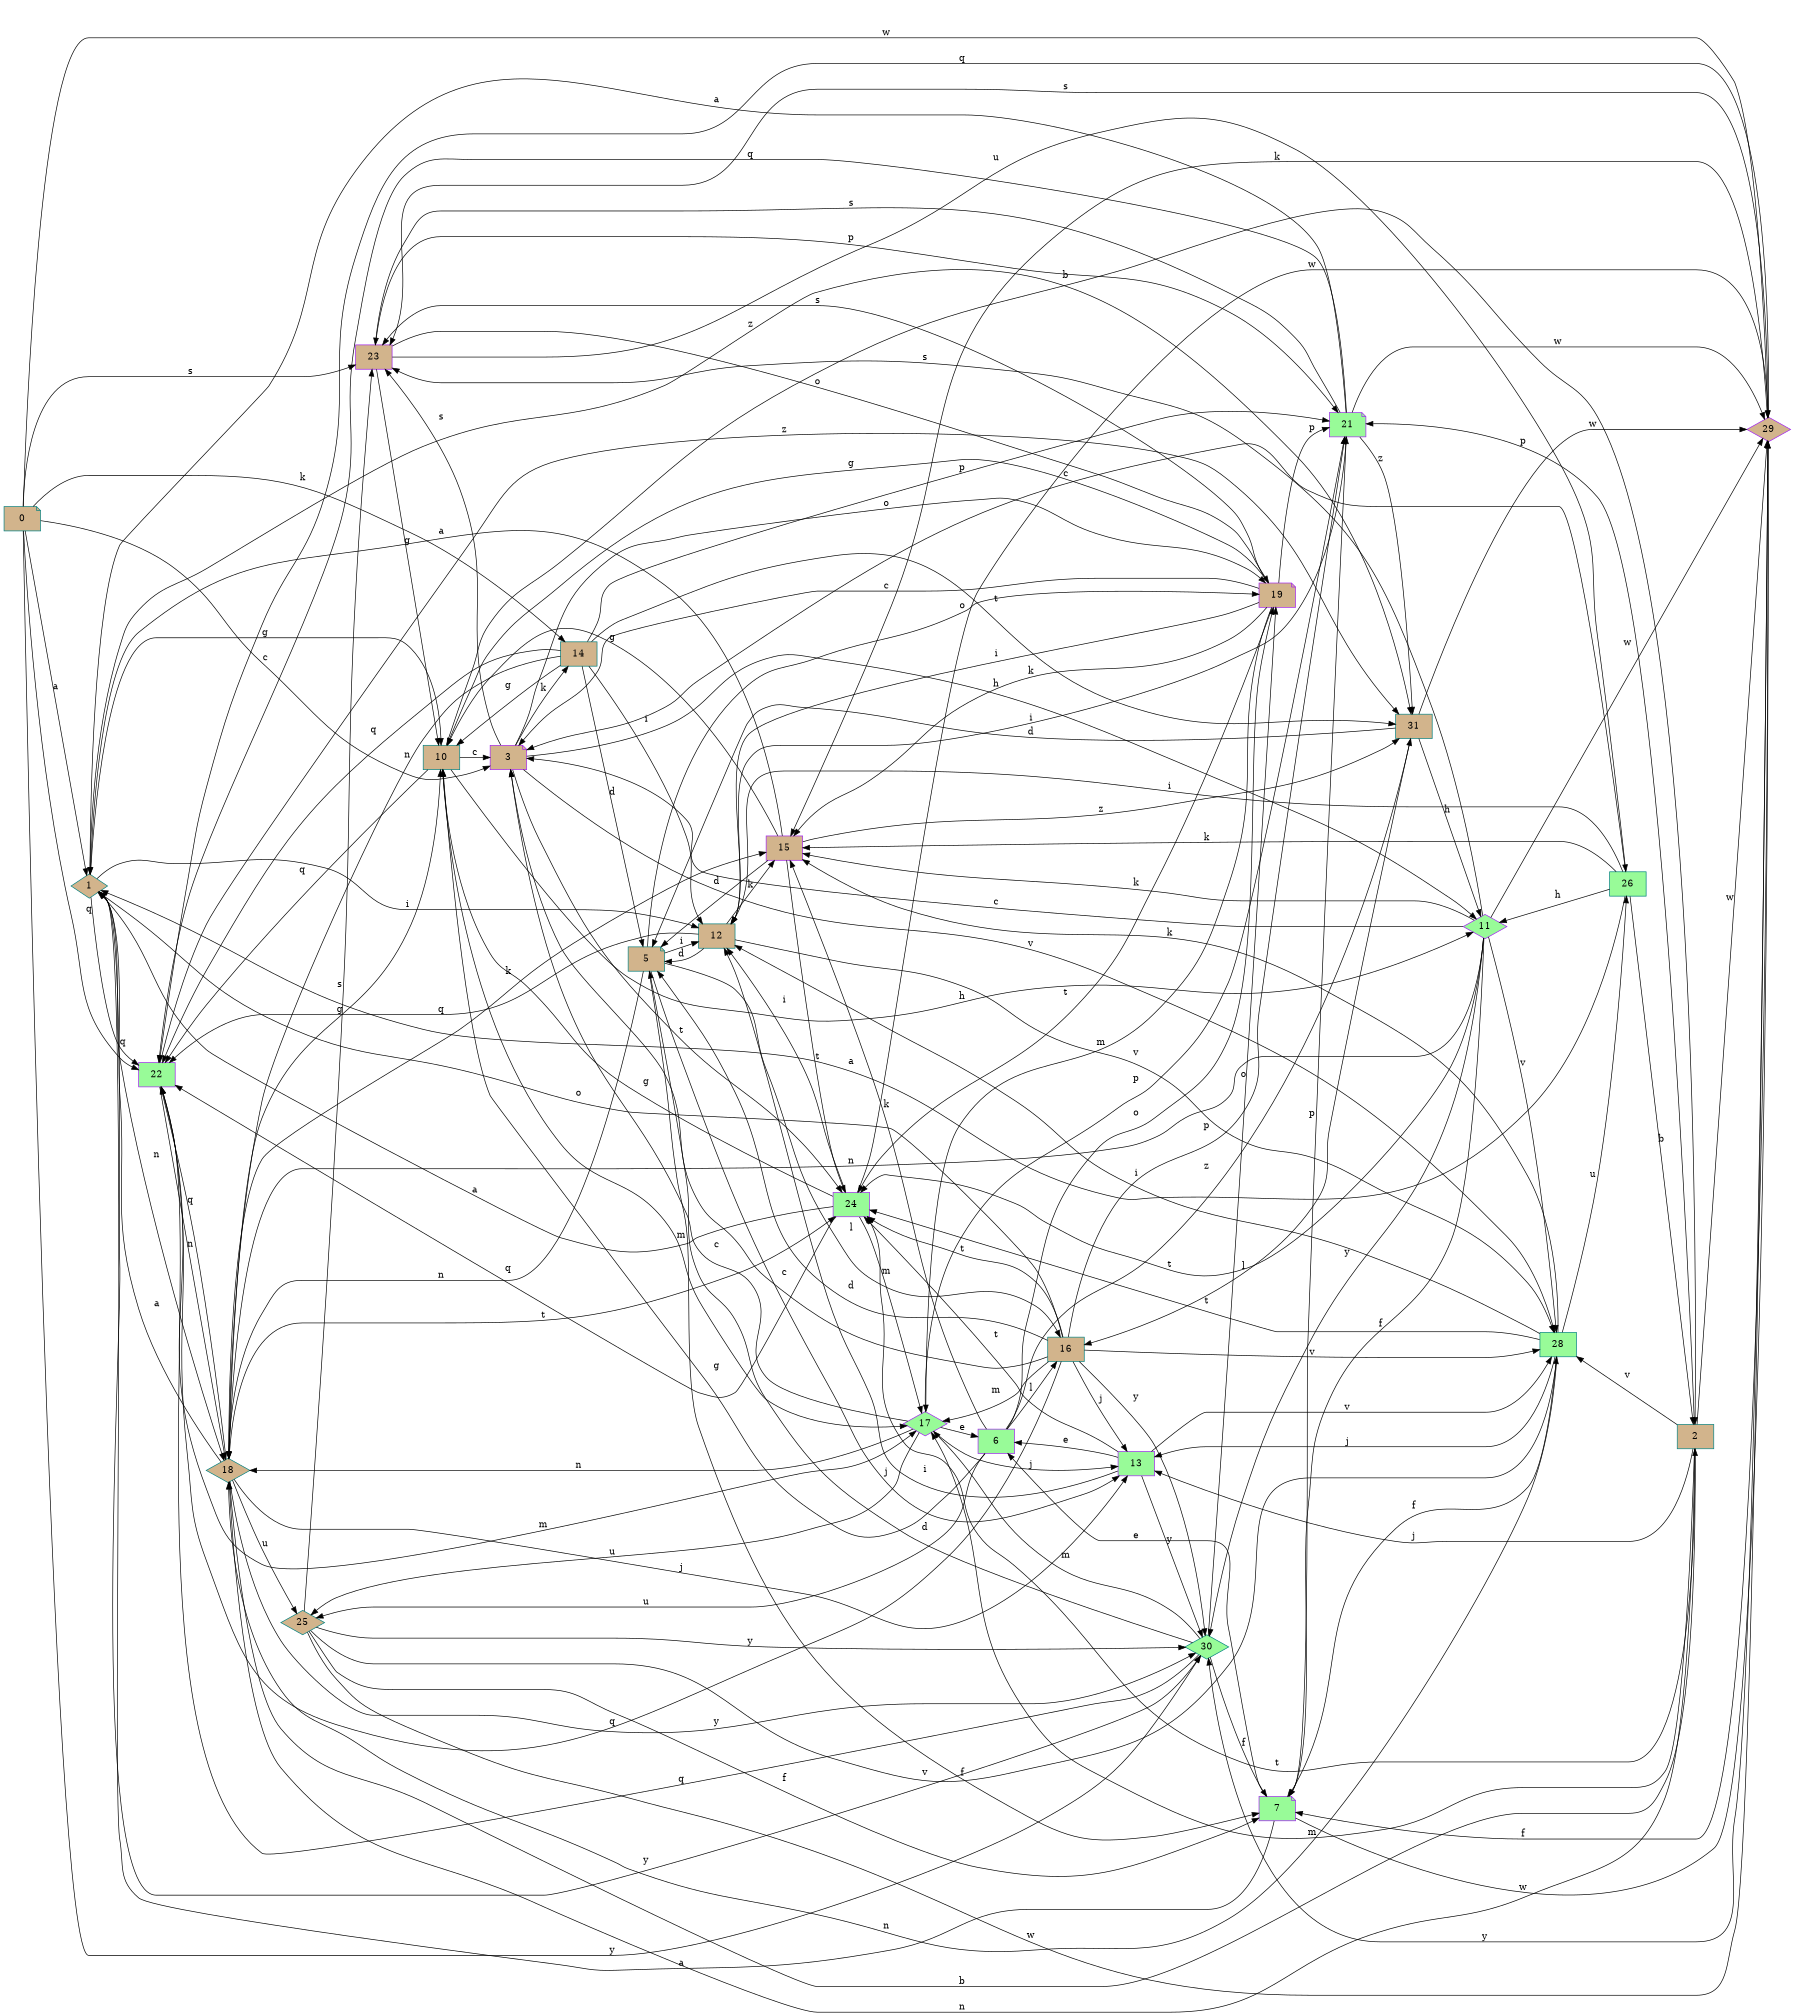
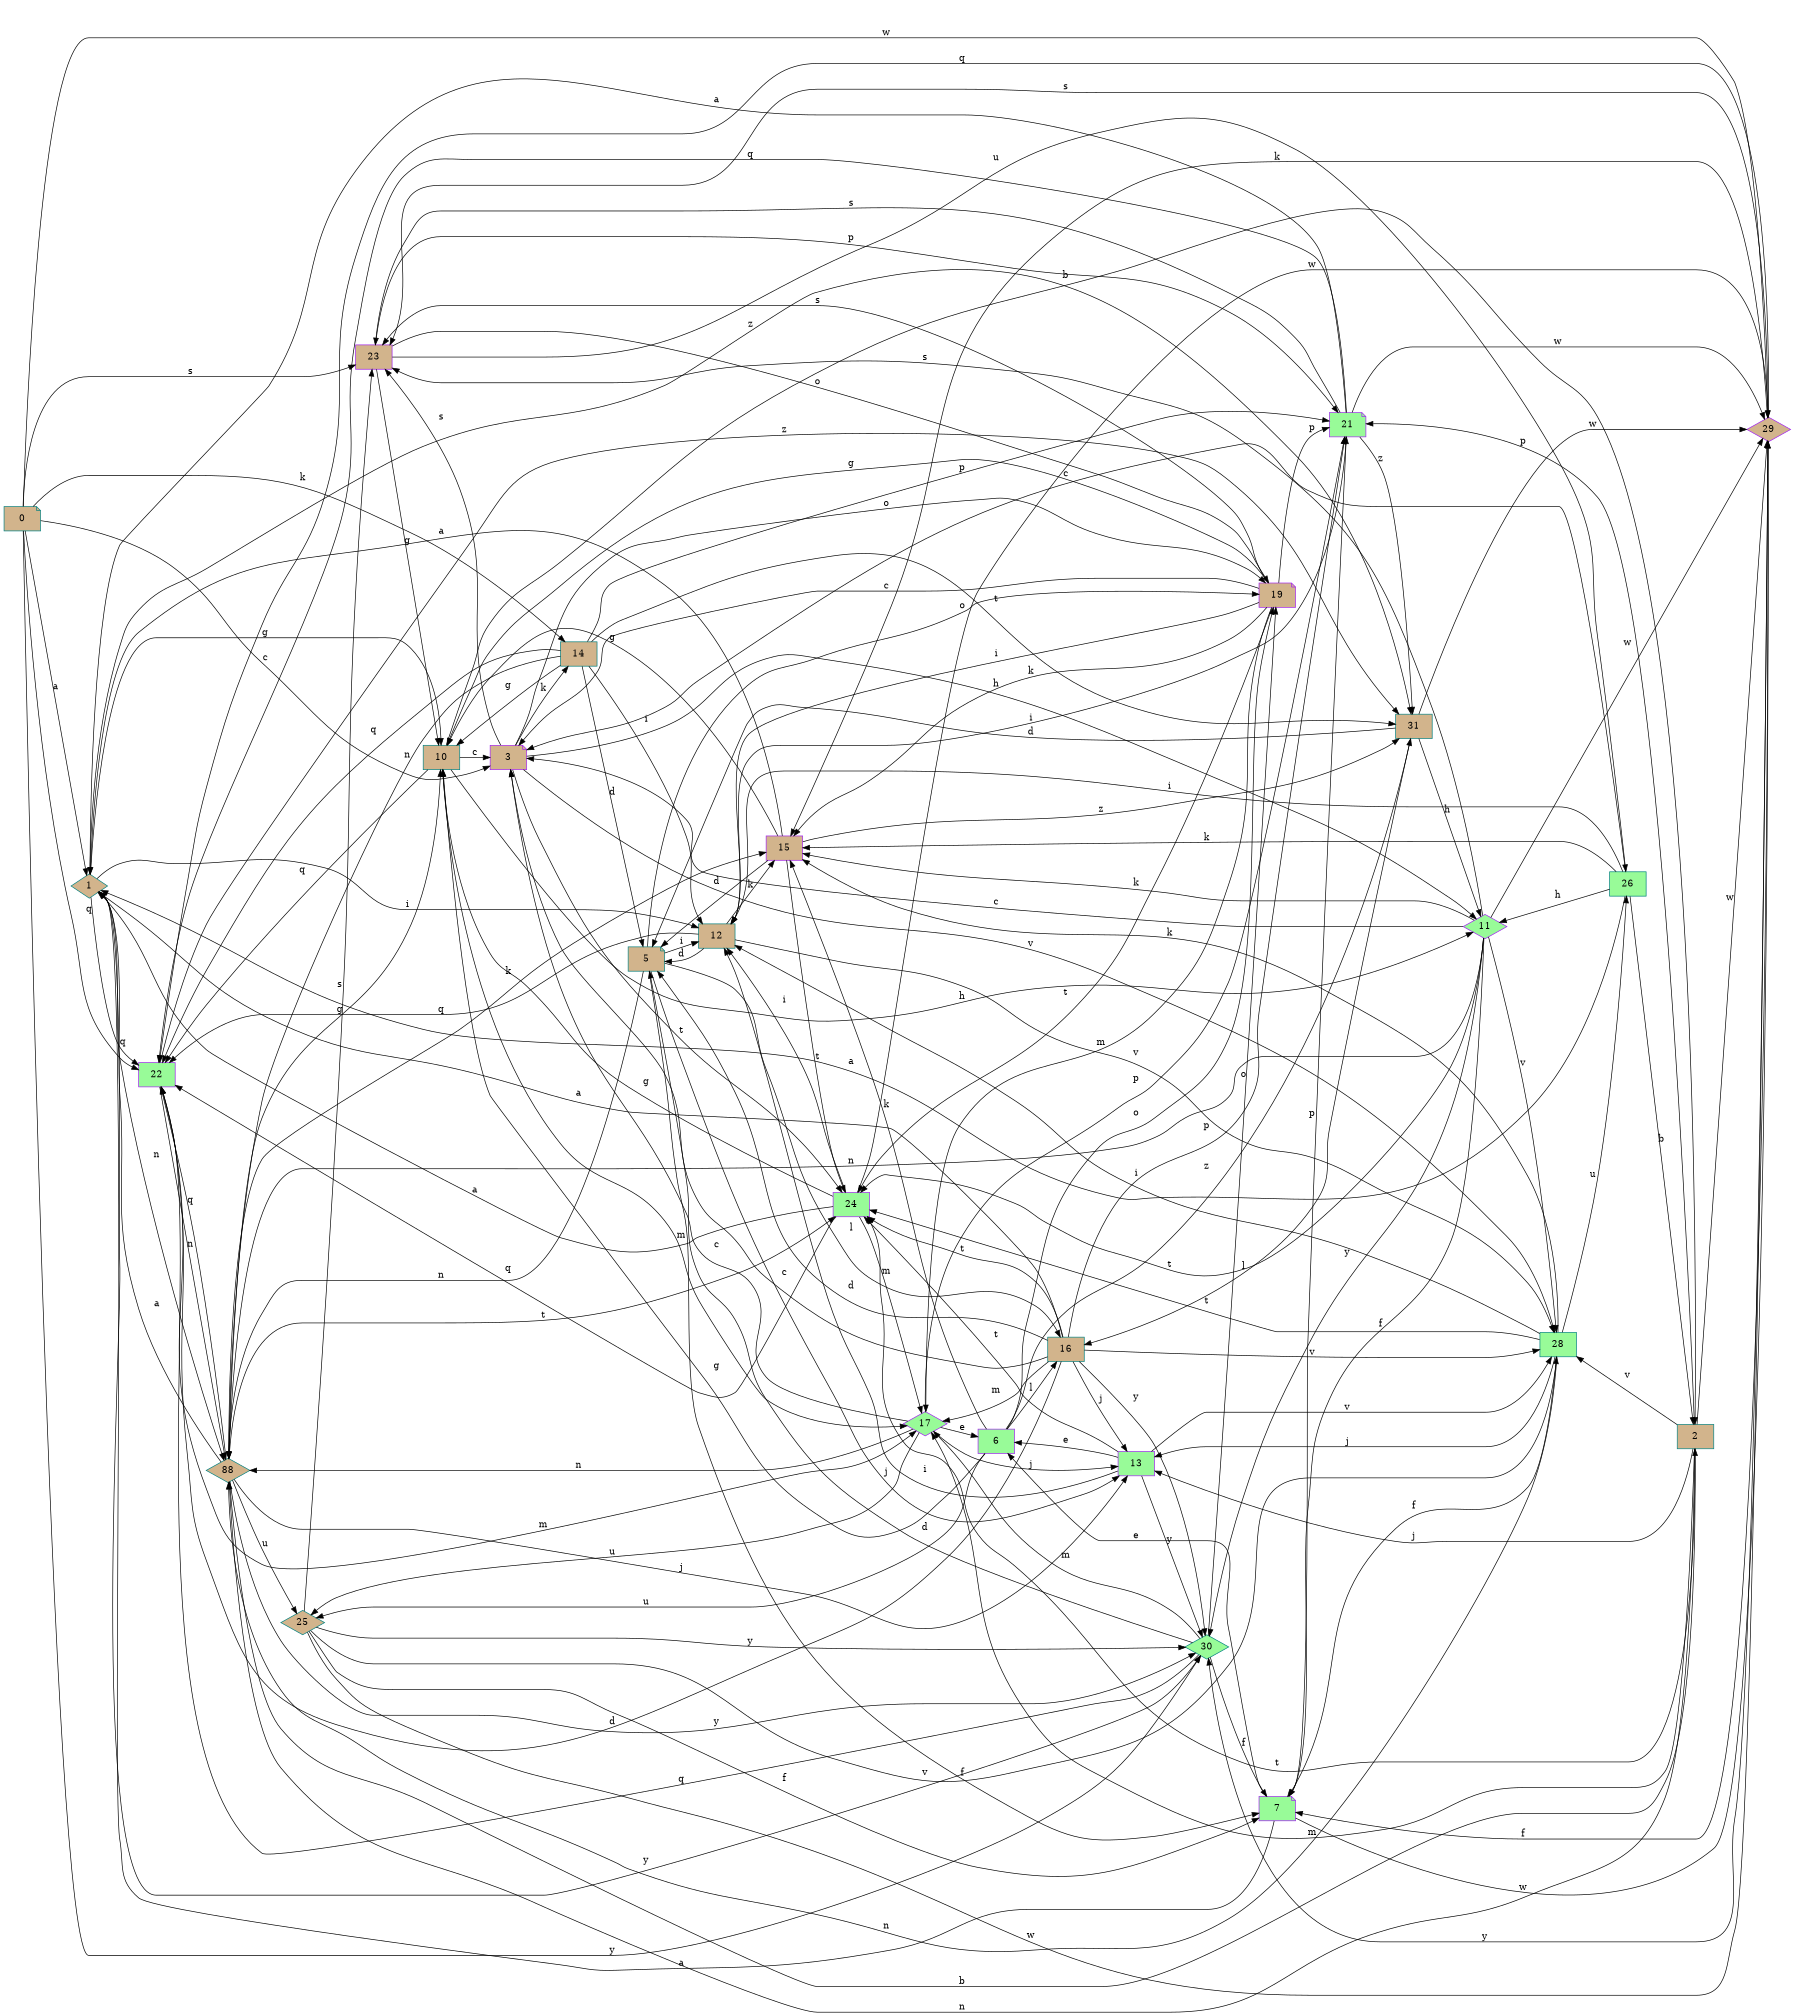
(579, 1093) -> (579, 1093)
(228, 1470) -> (228, 1470)
(613, 1722) -> (613, 1722)
